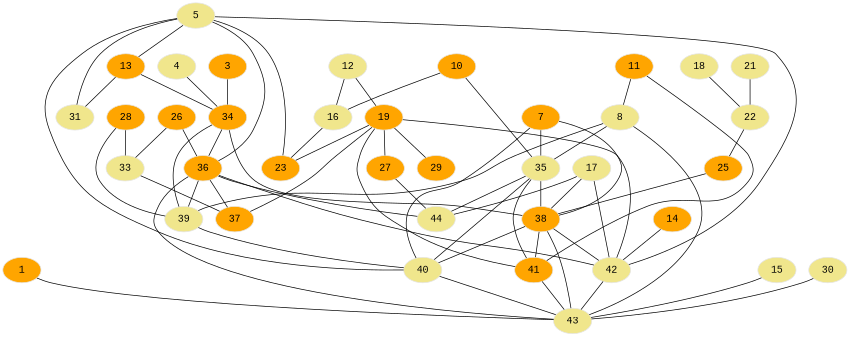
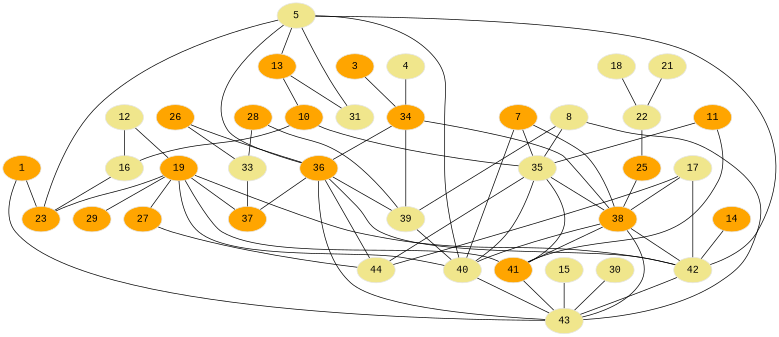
(177, 92) -> (291, 92)
(627, 92) -> (625, 143)
none -> (31, 194)
none -> (292, 253)
